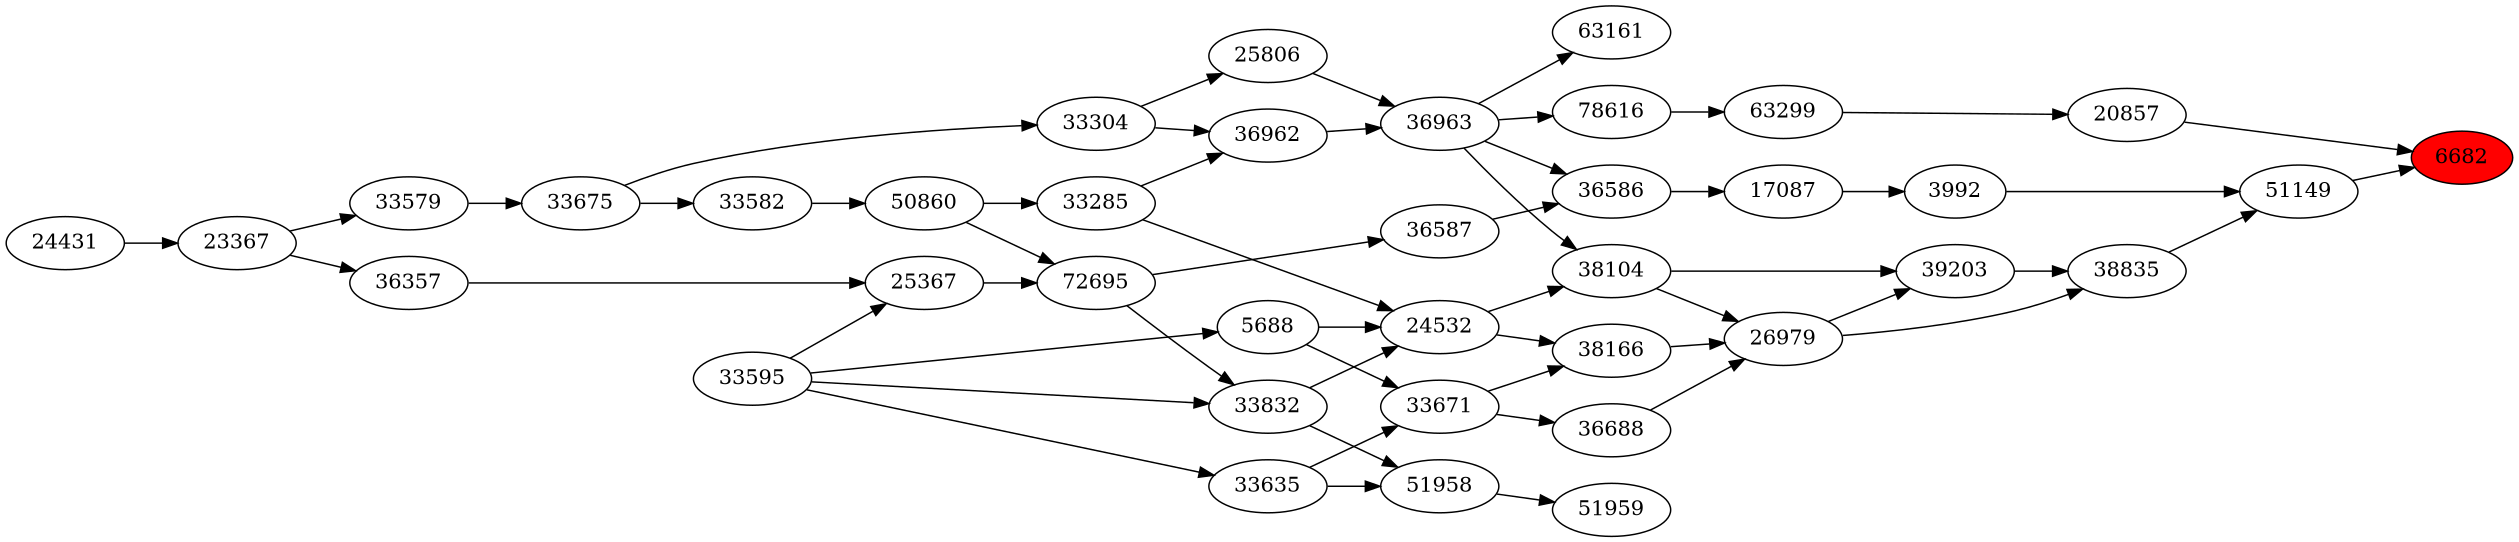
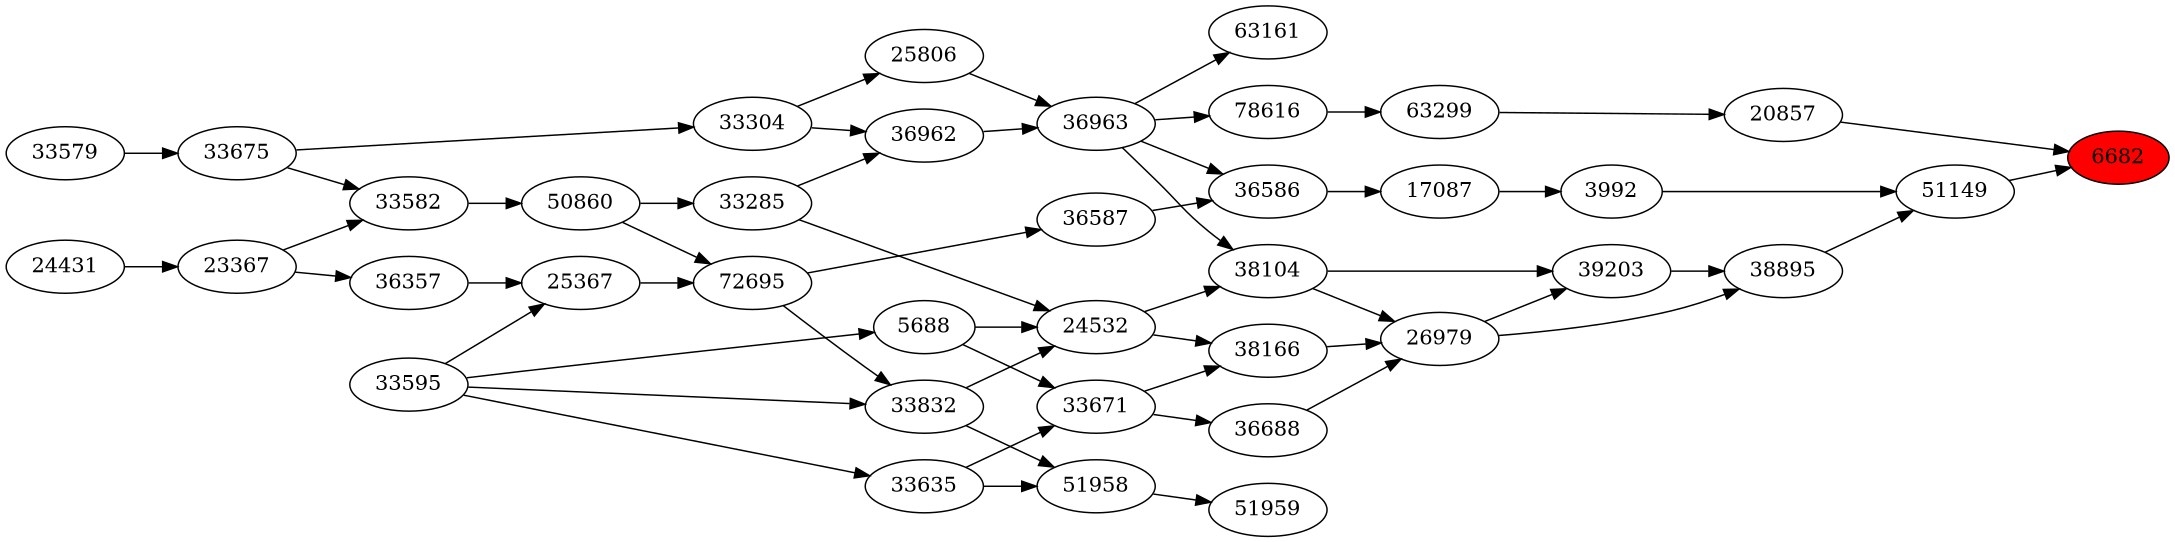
(316, 225) -> (316, 238)
(2127, 271) -> (1783, 271)
